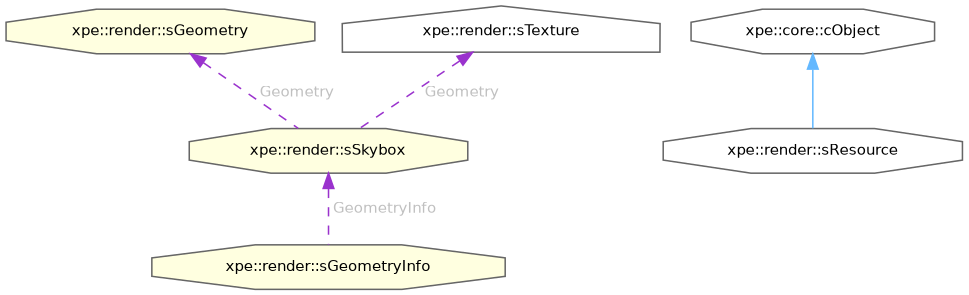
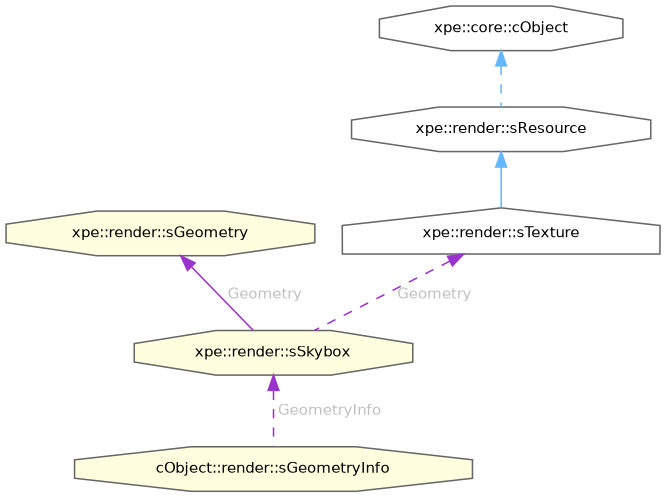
(251, 96) -> (222, 299)
(813, 99) -> (501, 86)
none -> (501, 187)
(329, 267) -> (274, 469)
